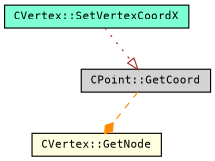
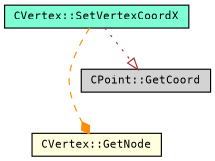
(126, 107) -> (70, 74)
